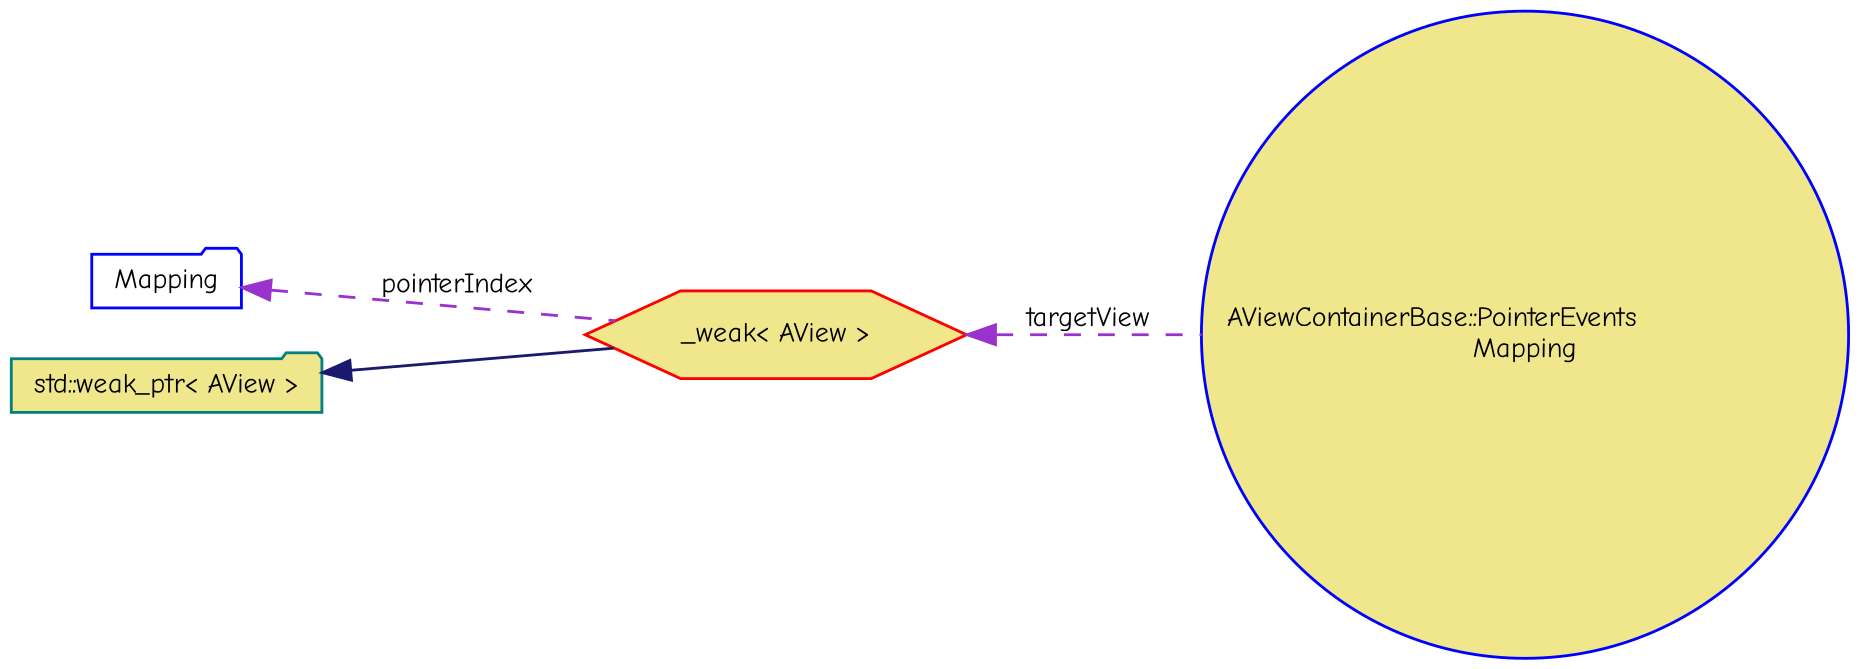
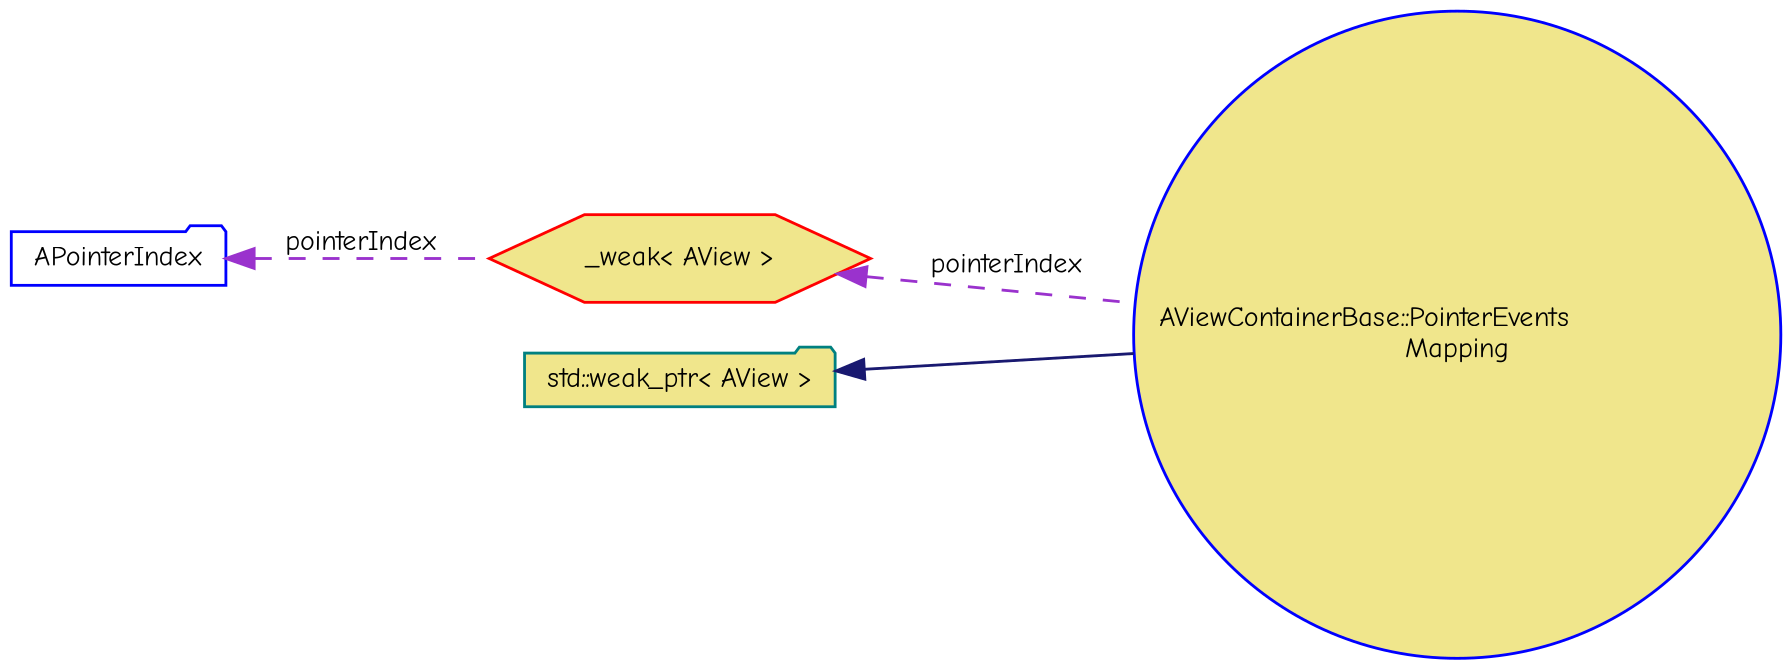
(167, 281) -> (119, 259)
(1084, 319) -> (1002, 266)
(483, 359) -> (999, 361)
